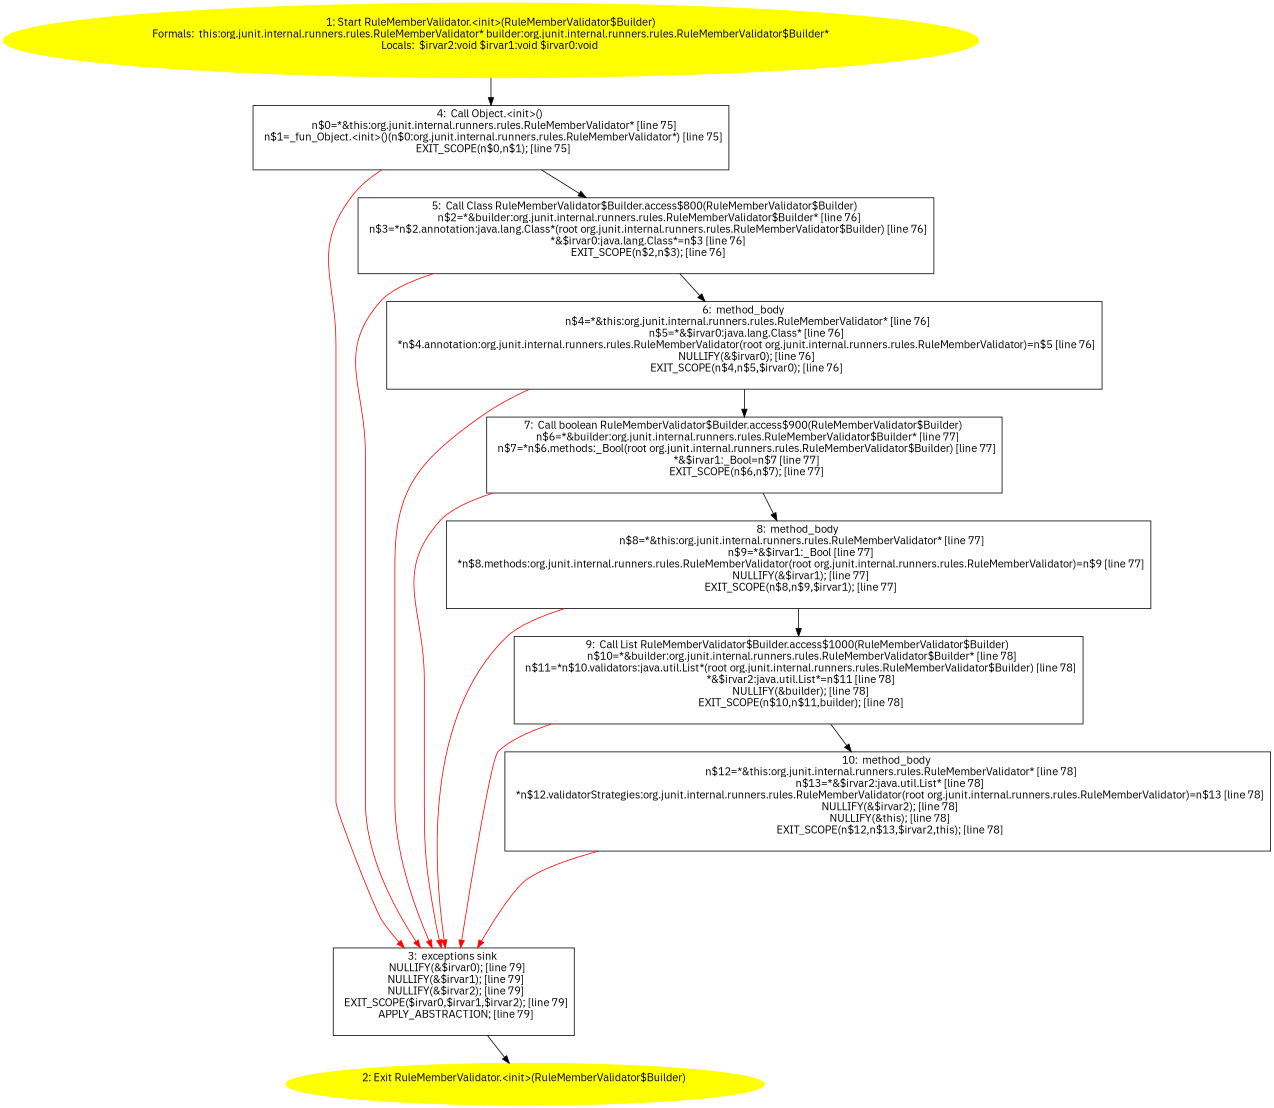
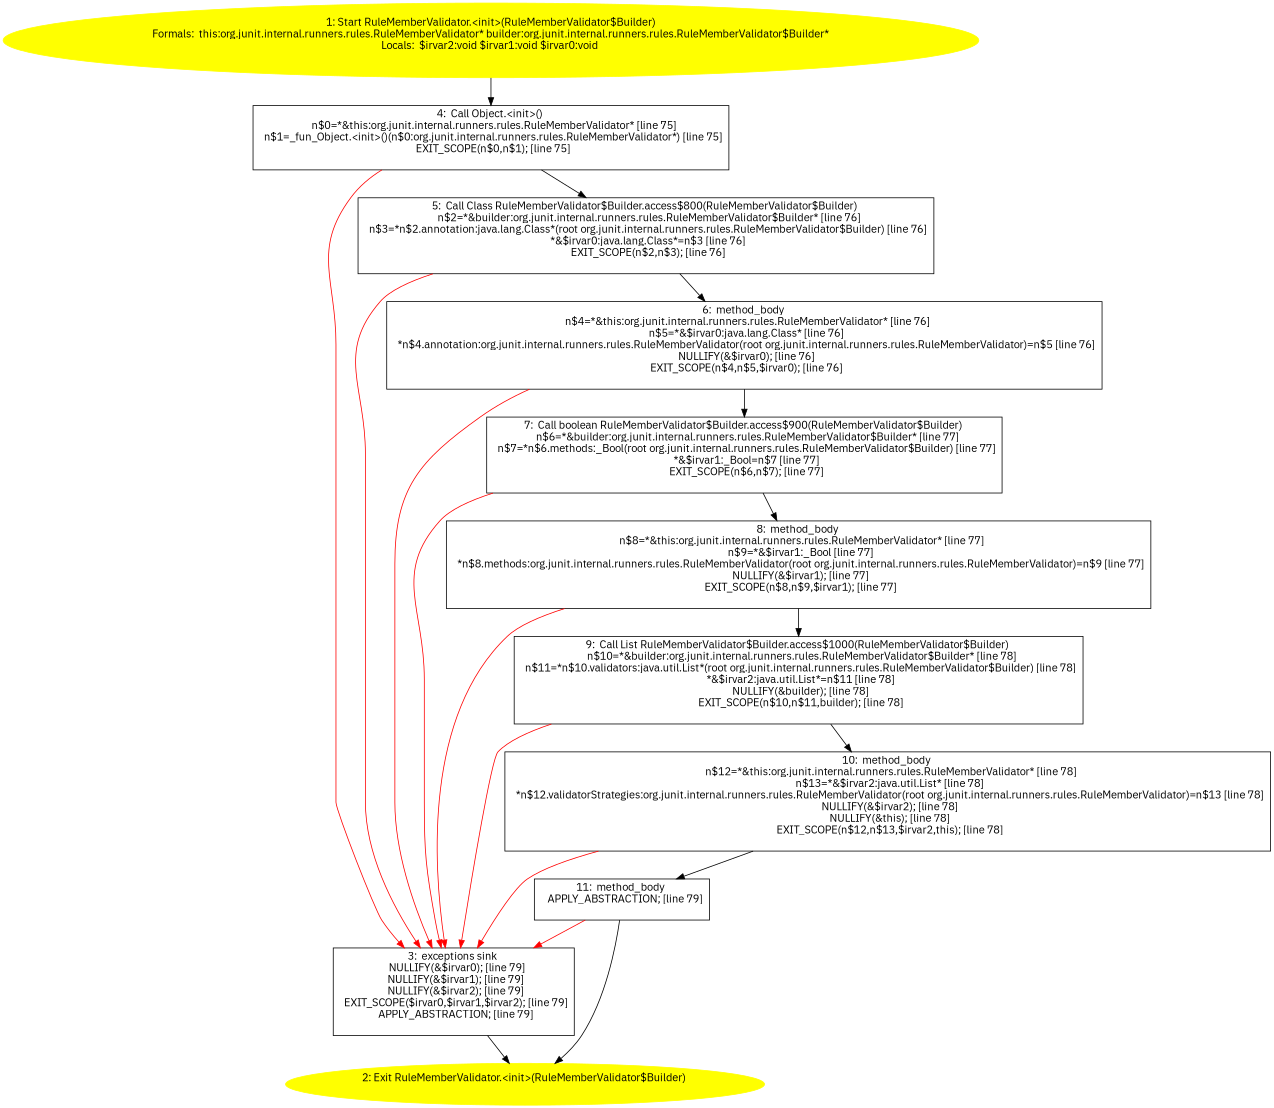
none -> (622, 899)
